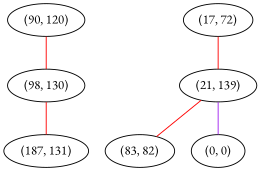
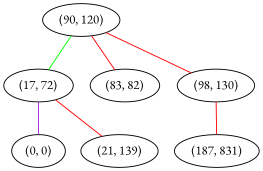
none -> (60, 53)
(179, 118) -> (103, 53)
(218, 118) -> (39, 118)
(46, 151) -> (217, 151)
